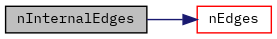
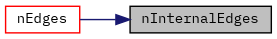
(165, 20) -> (98, 20)
